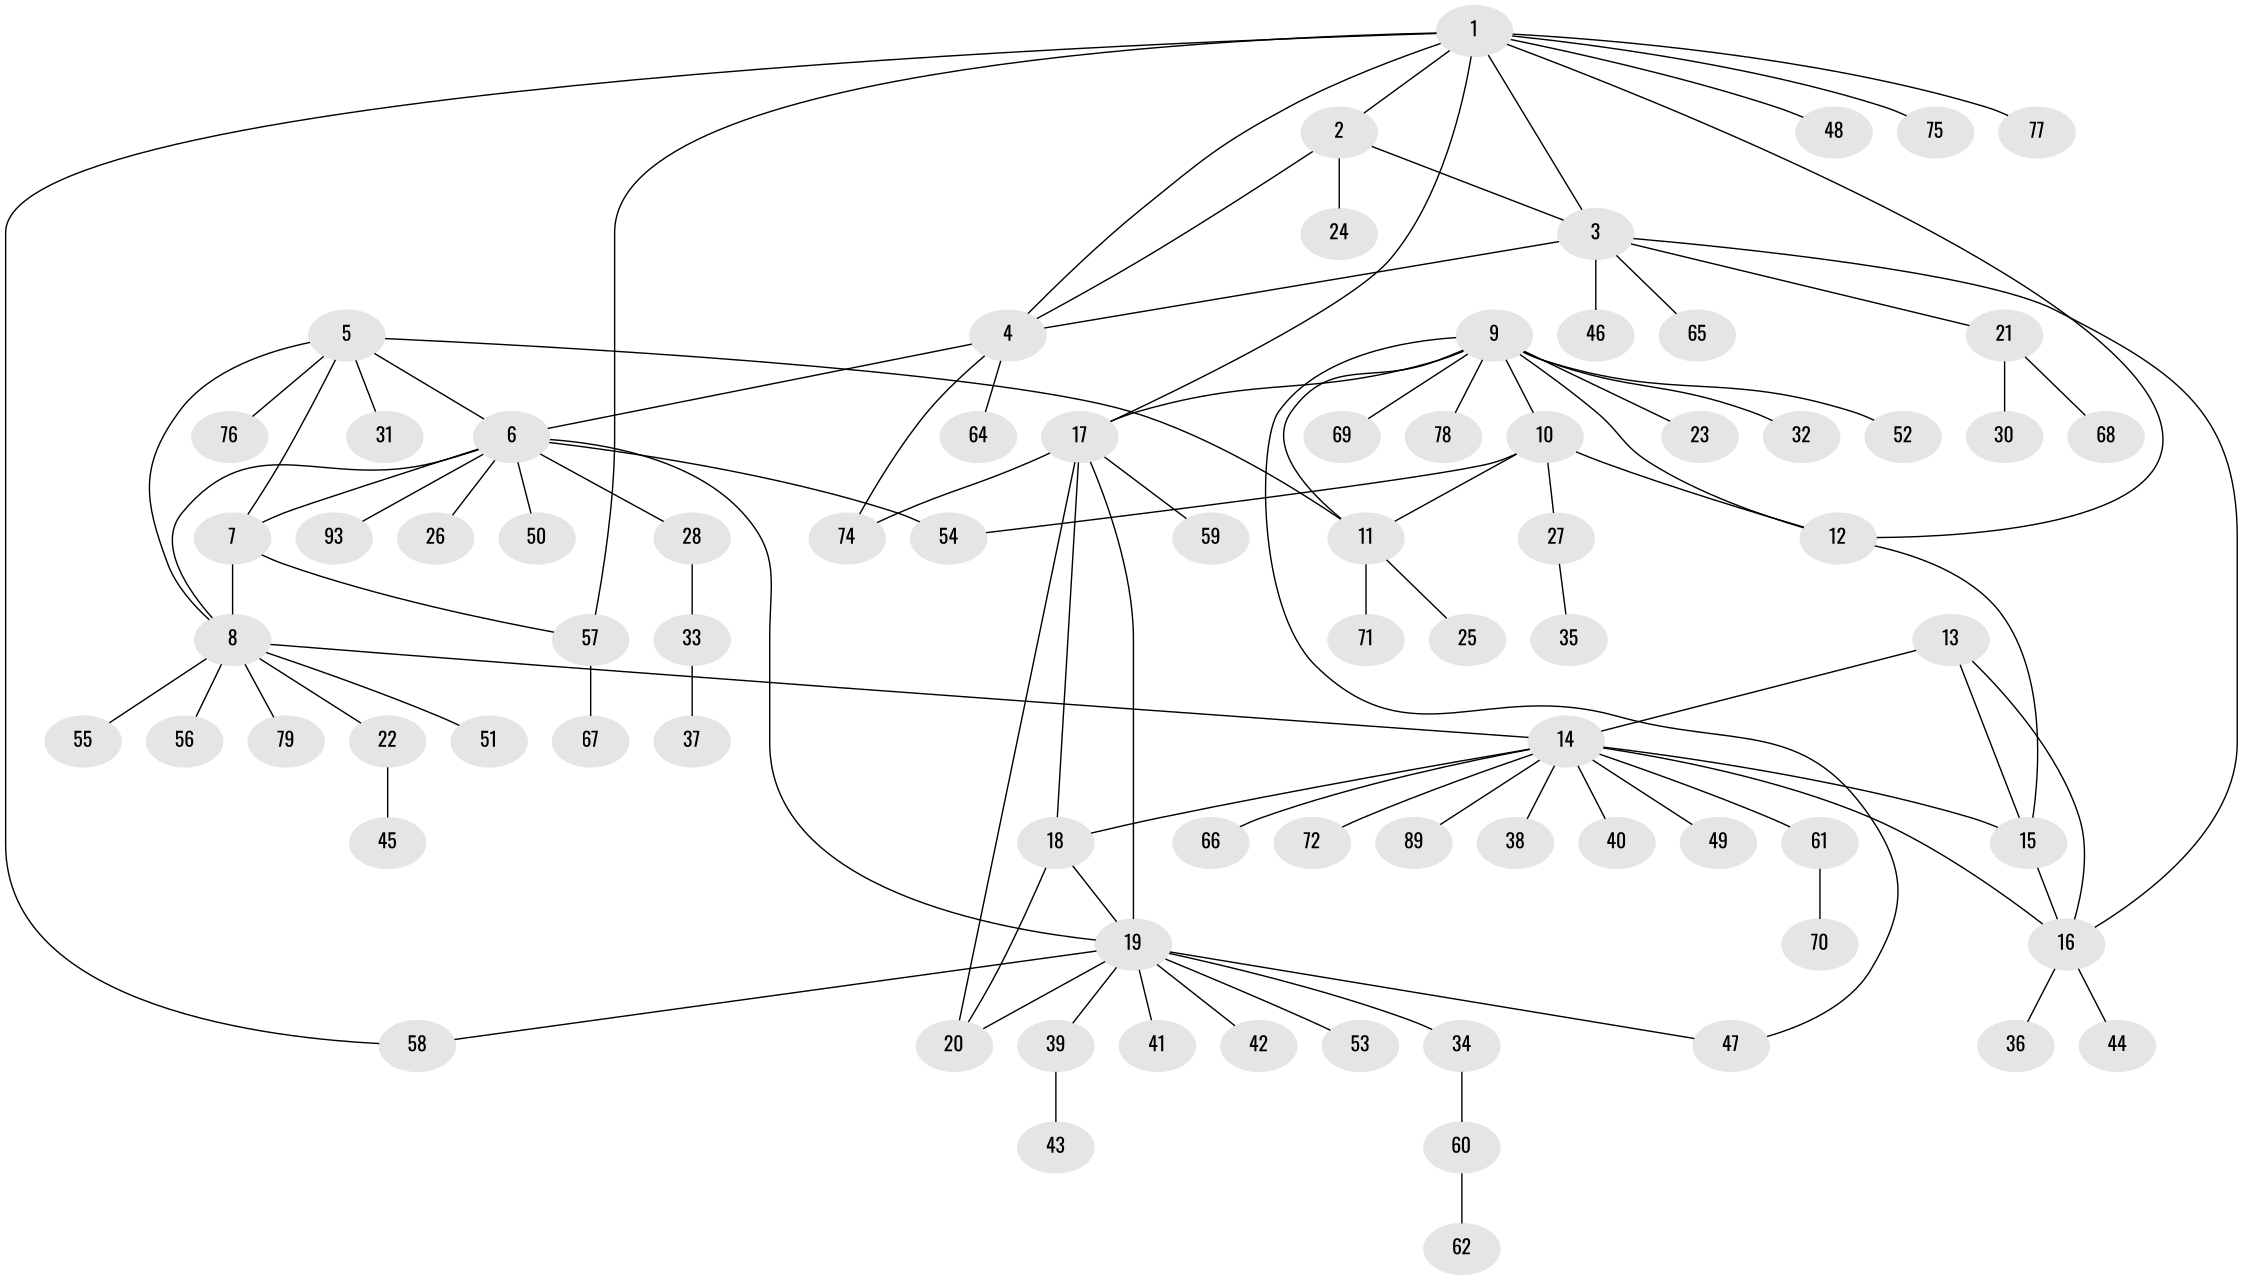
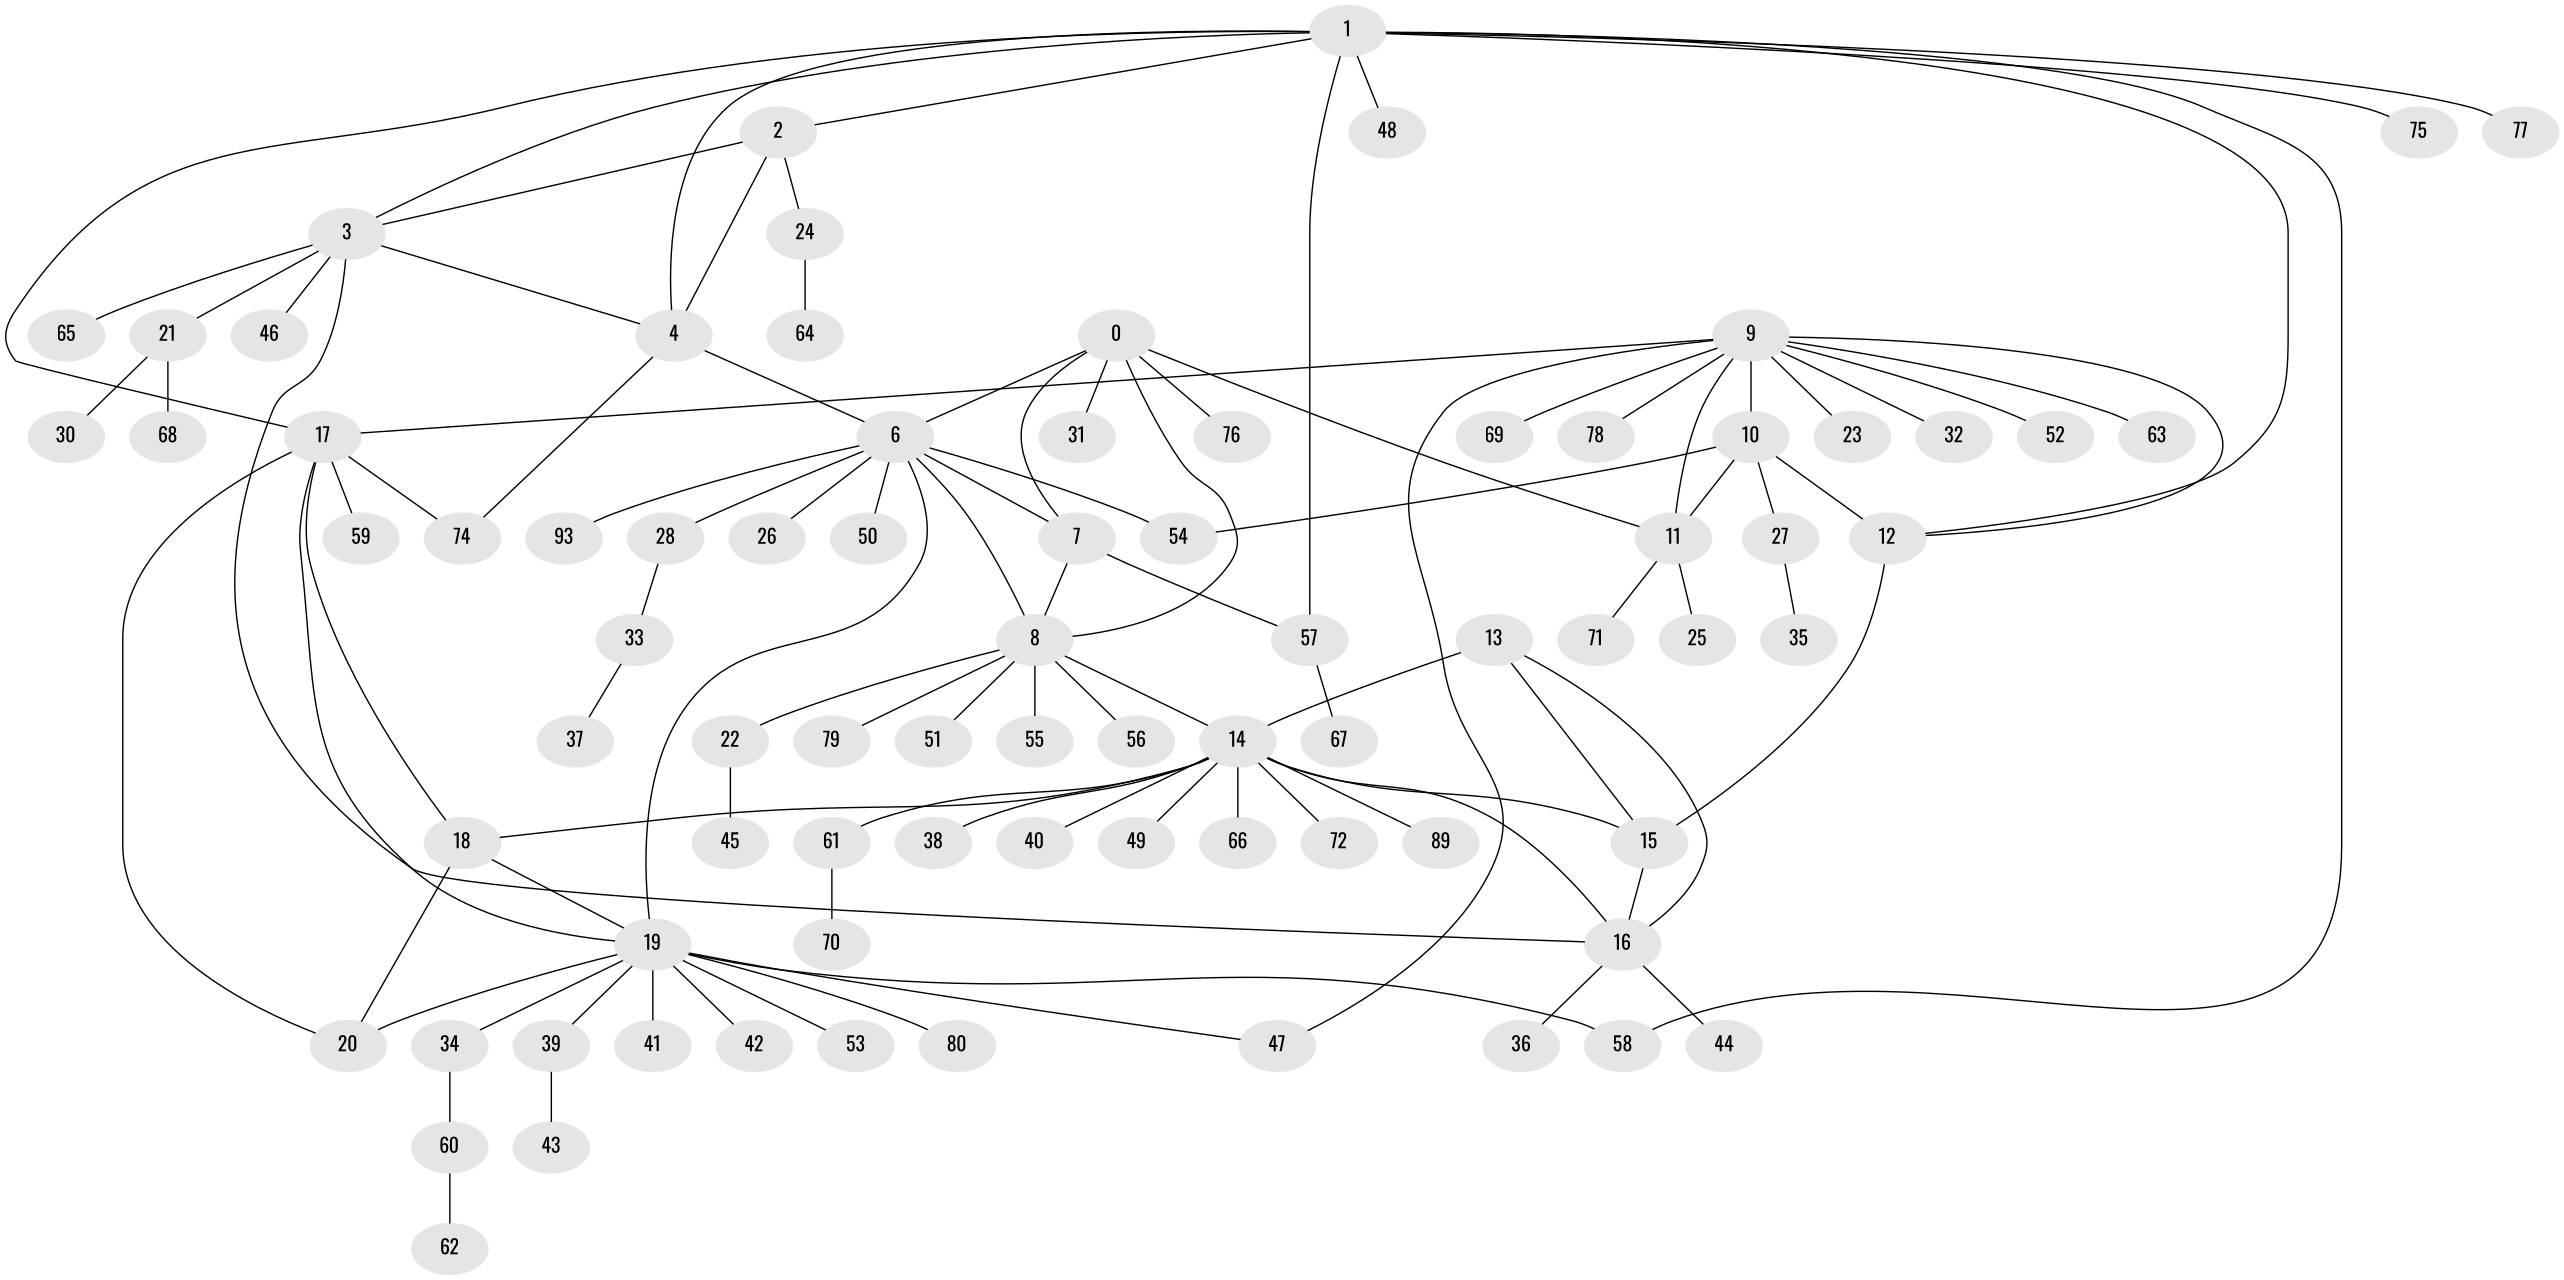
(347, 336) -> (1117, 336)
(996, 377) -> (805, 285)
none -> (2157, 437)
none -> (957, 1046)
